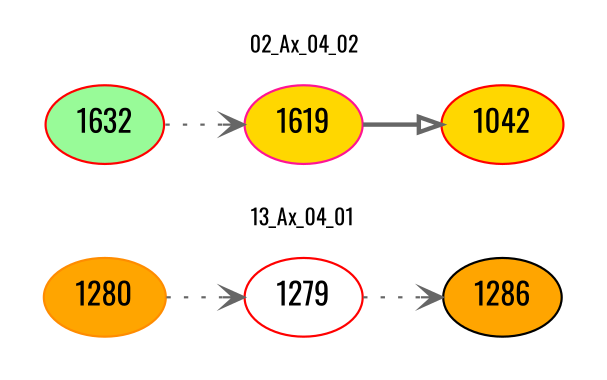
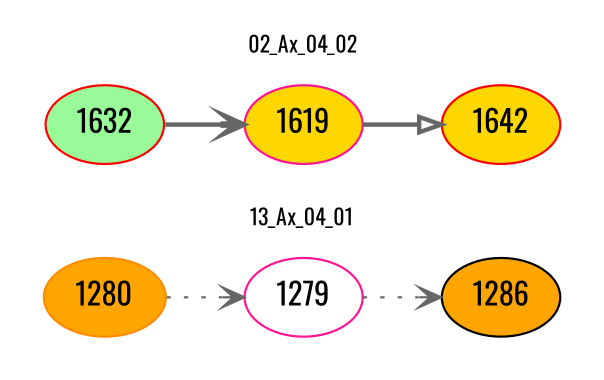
(194, 125) -> (194, 125)
(502, 125) -> (501, 125)
(304, 297) -> (304, 297)
